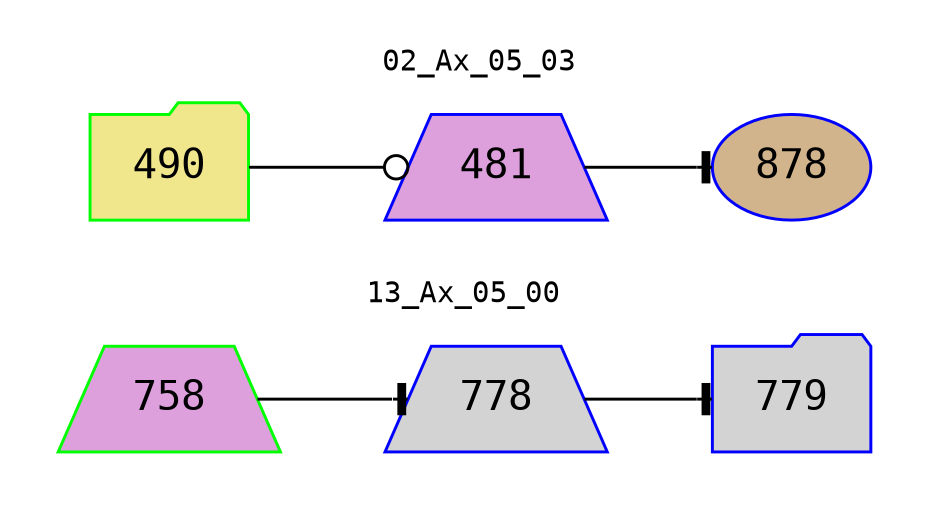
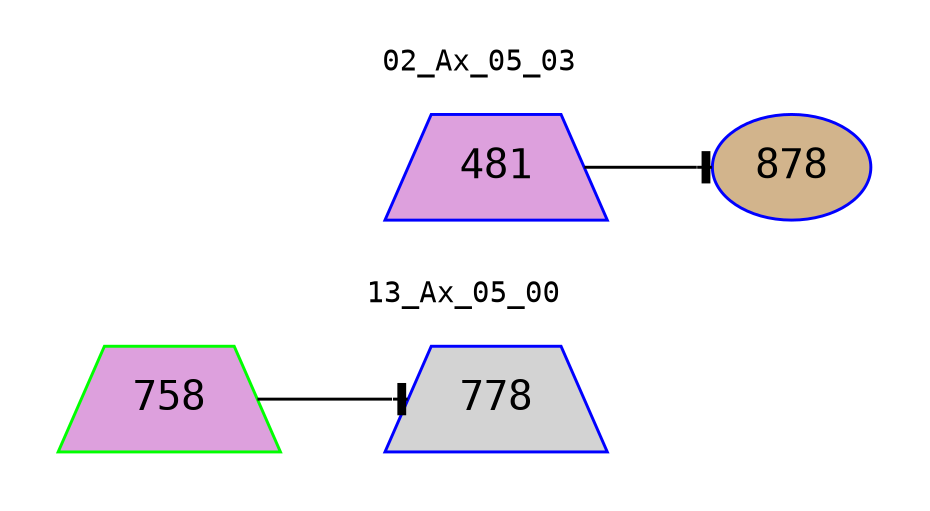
(169, 167) -> none
(792, 399) -> none
